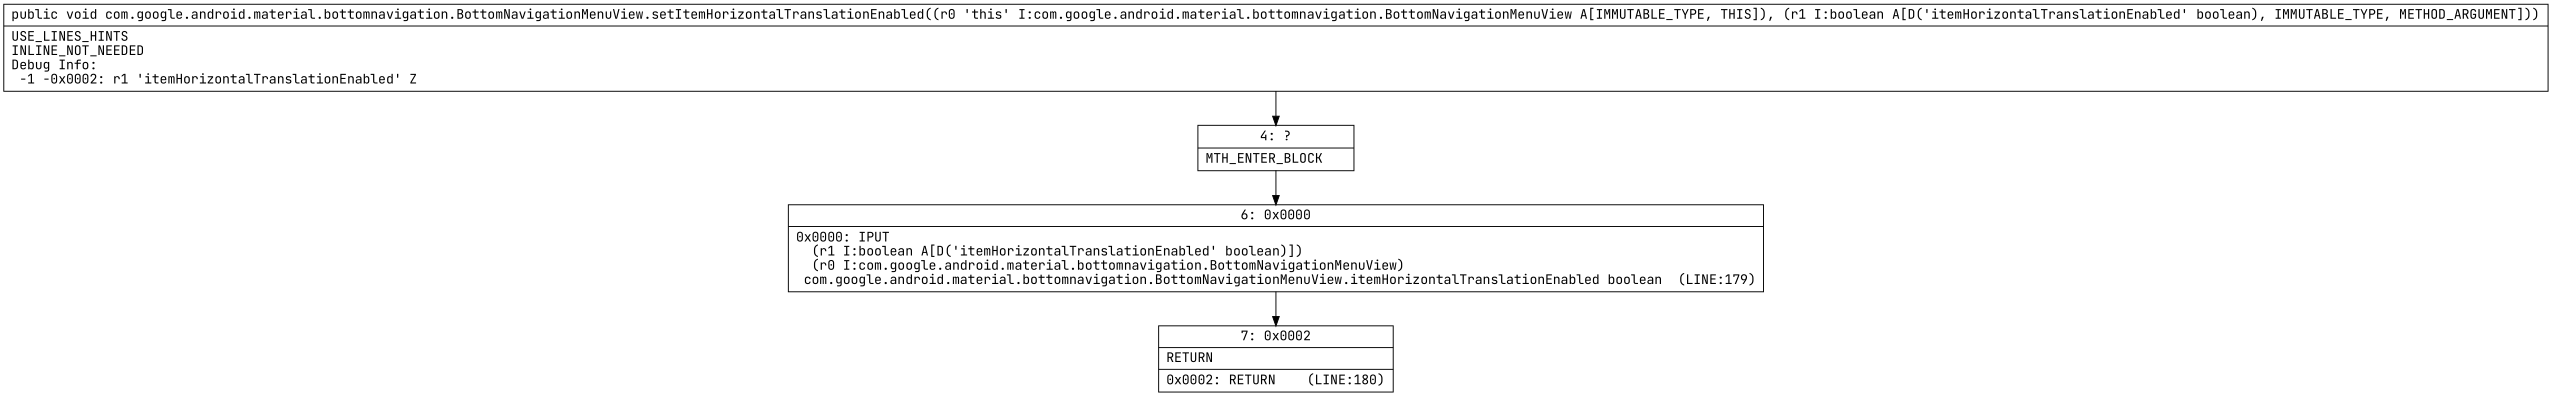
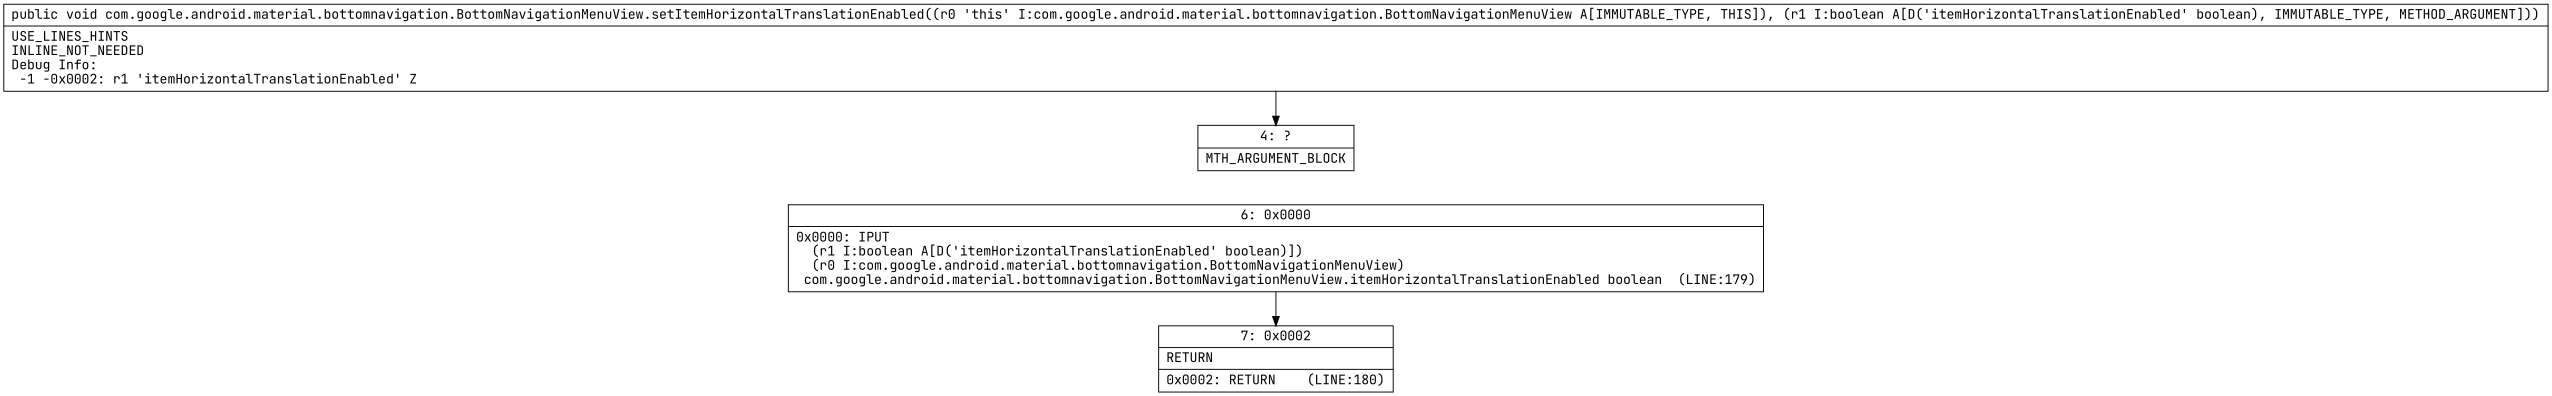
(1264, 159) -> (1276, 159)
(1276, 183) -> none
